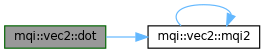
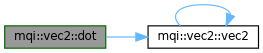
(204, 37) -> (203, 37)
